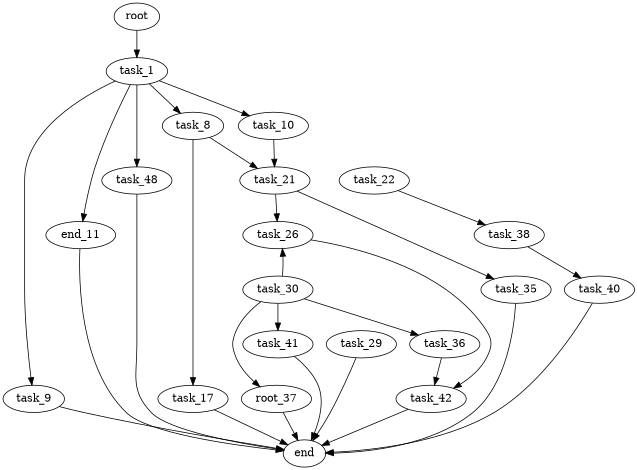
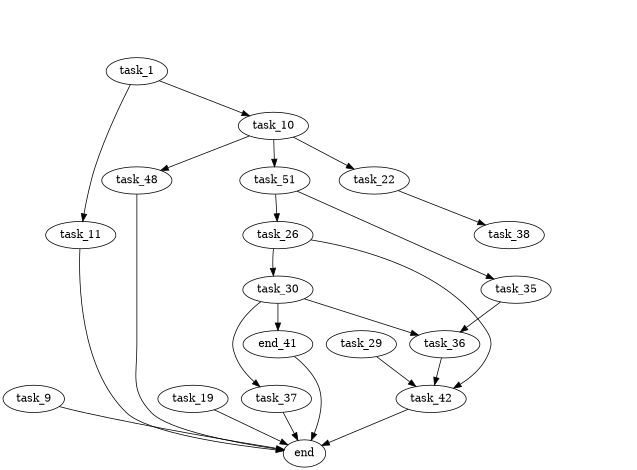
(137, 17) -> none
(137, 122) -> (209, 152)
(193, 126) -> none
none -> (320, 151)
(275, 180) -> (275, 180)
(25, 208) -> none
(81, 235) -> (81, 235)
(283, 266) -> (273, 258)
(599, 290) -> none
(278, 344) -> (278, 344)
(338, 397) -> (393, 369)
(193, 399) -> (193, 399)
(276, 399) -> (276, 399)
(462, 420) -> (483, 315)
